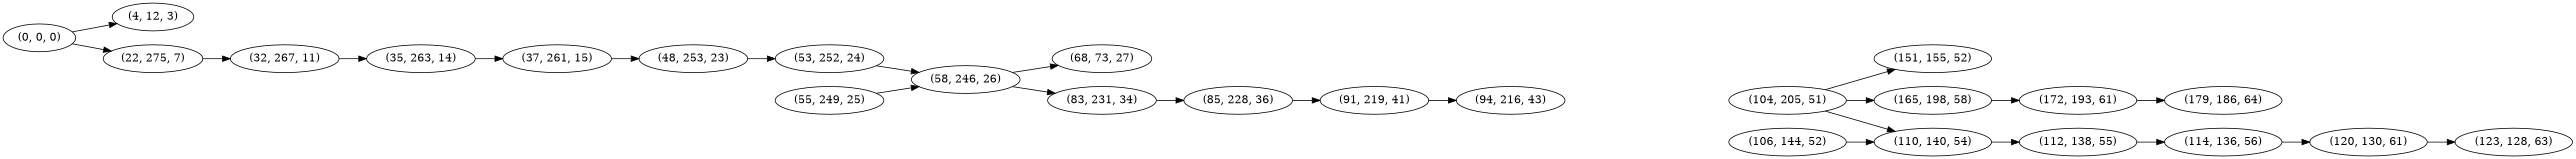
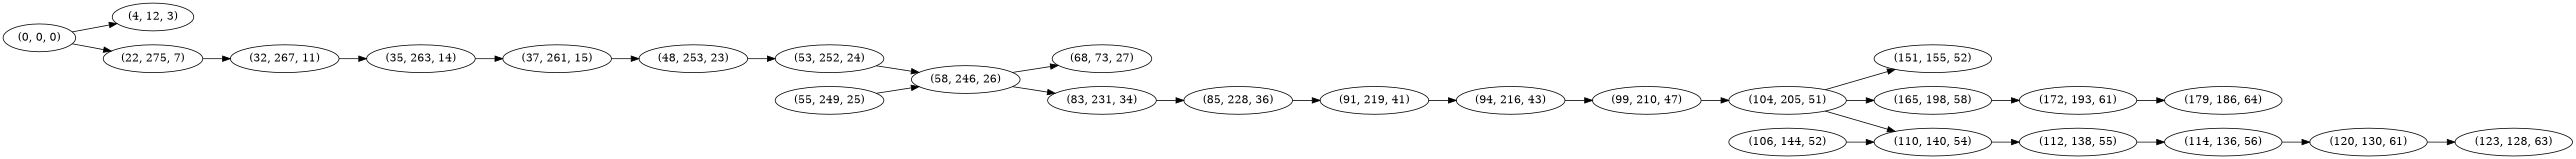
none -> (1647, 100)
